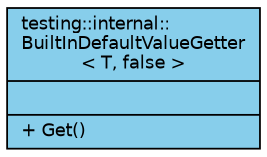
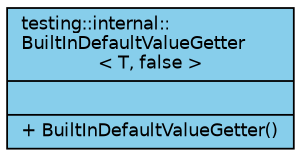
(54, 131) -> (150, 131)
